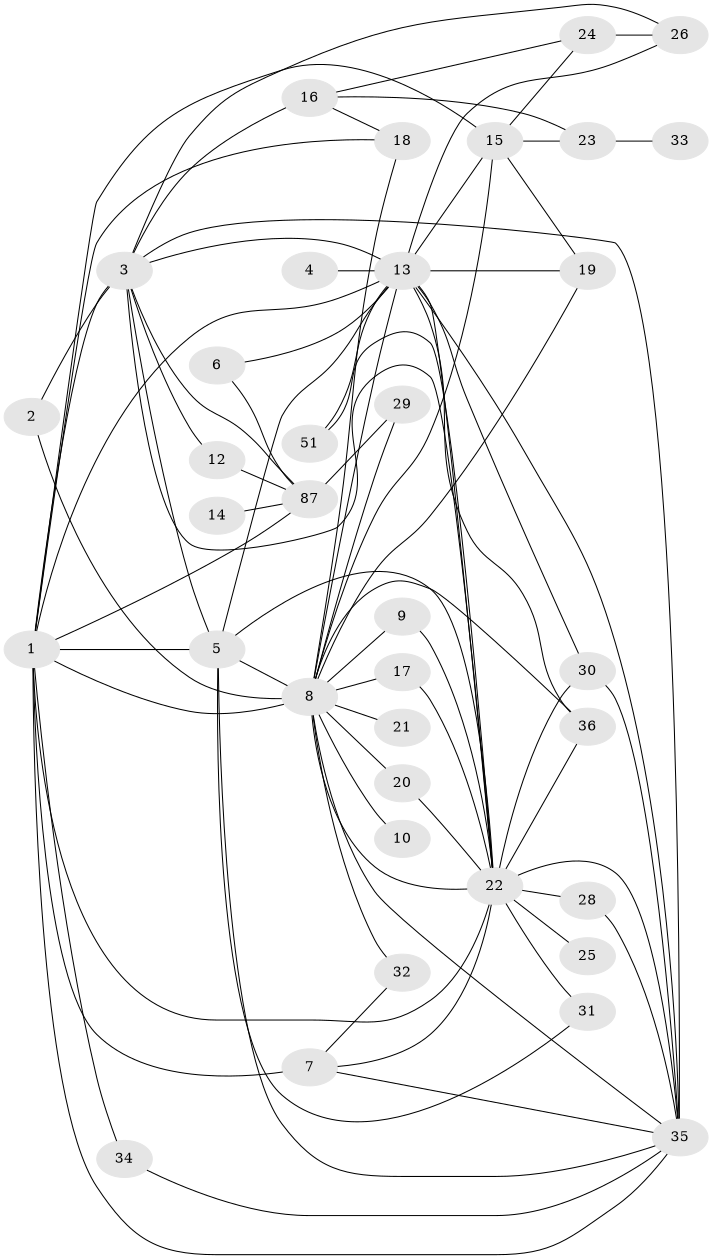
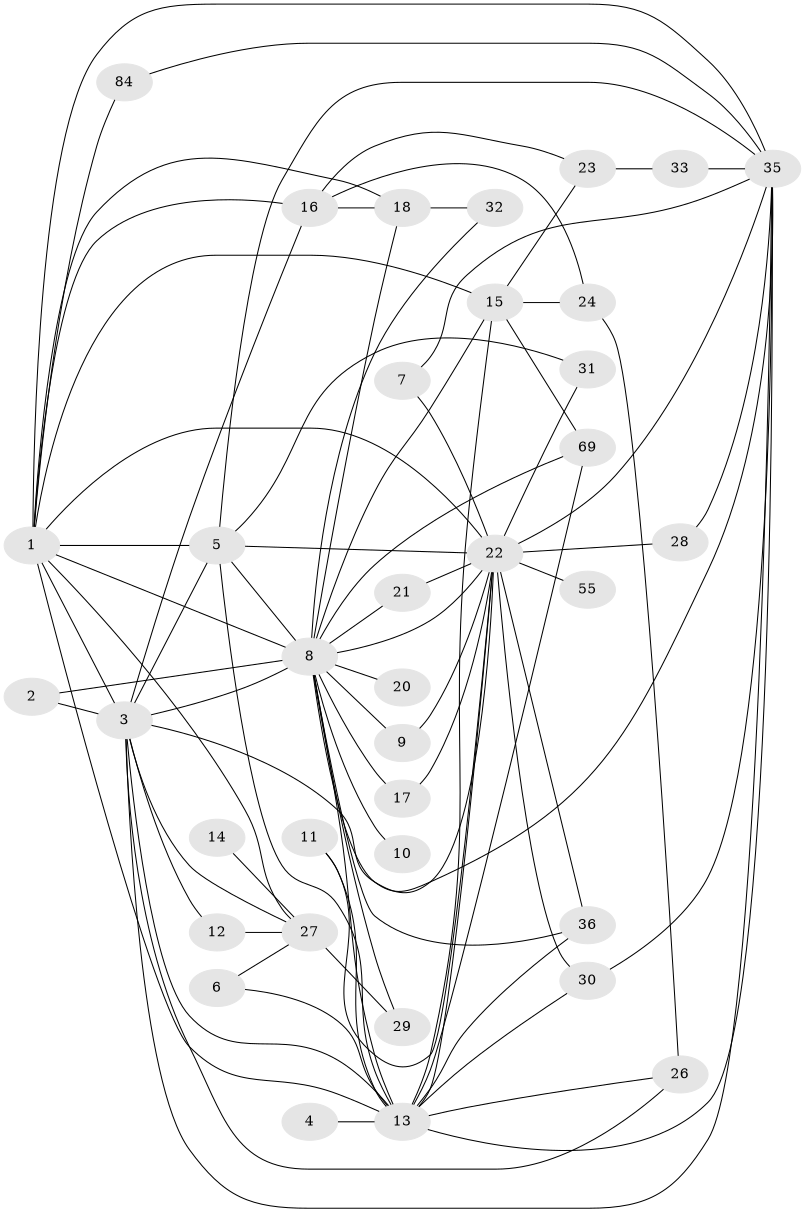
none -> (727, 169)
(588, 271) -> (588, 448)
(310, 444) -> (310, 838)
(310, 499) -> (310, 932)
none -> (221, 696)
(450, 834) -> (449, 573)
(62, 952) -> (73, 285)
(588, 956) -> (588, 590)
(361, 1015) -> (449, 208)
(125, 1159) -> (125, 82)
